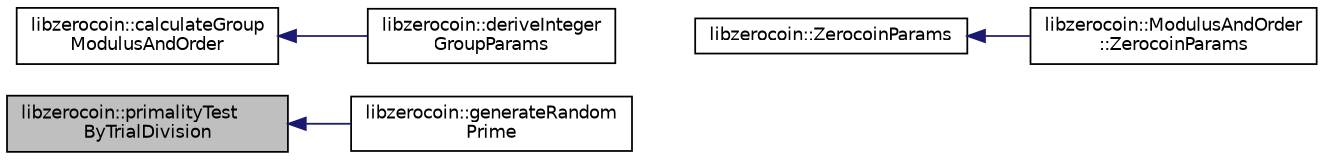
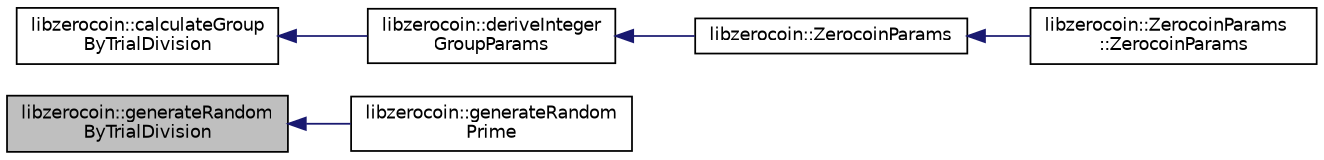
(147, 36) -> (147, 36)
none -> (664, 36)
(1174, 36) -> (1174, 36)
(147, 124) -> (147, 124)
